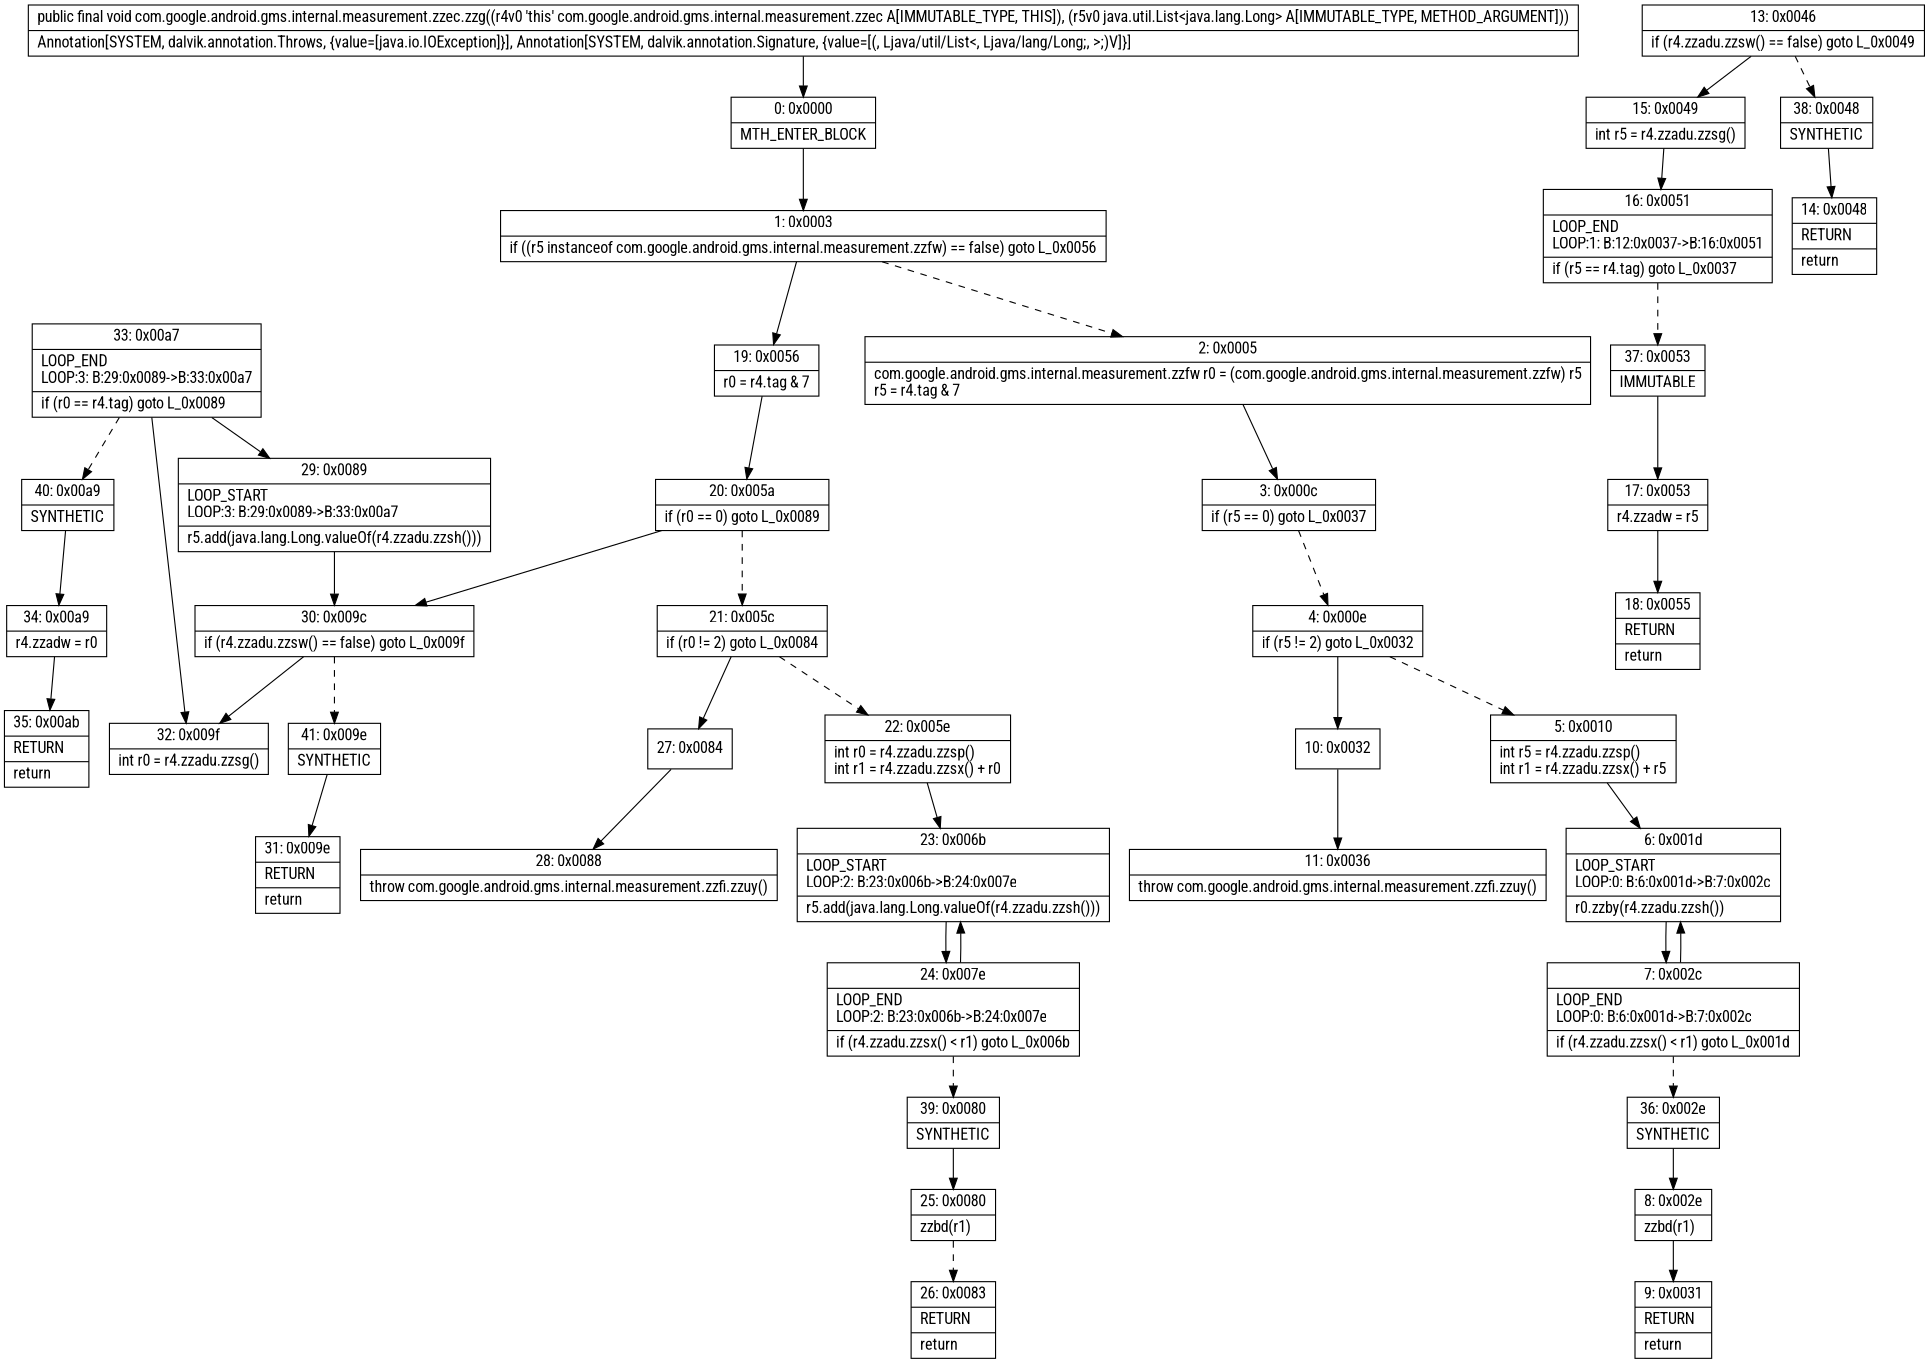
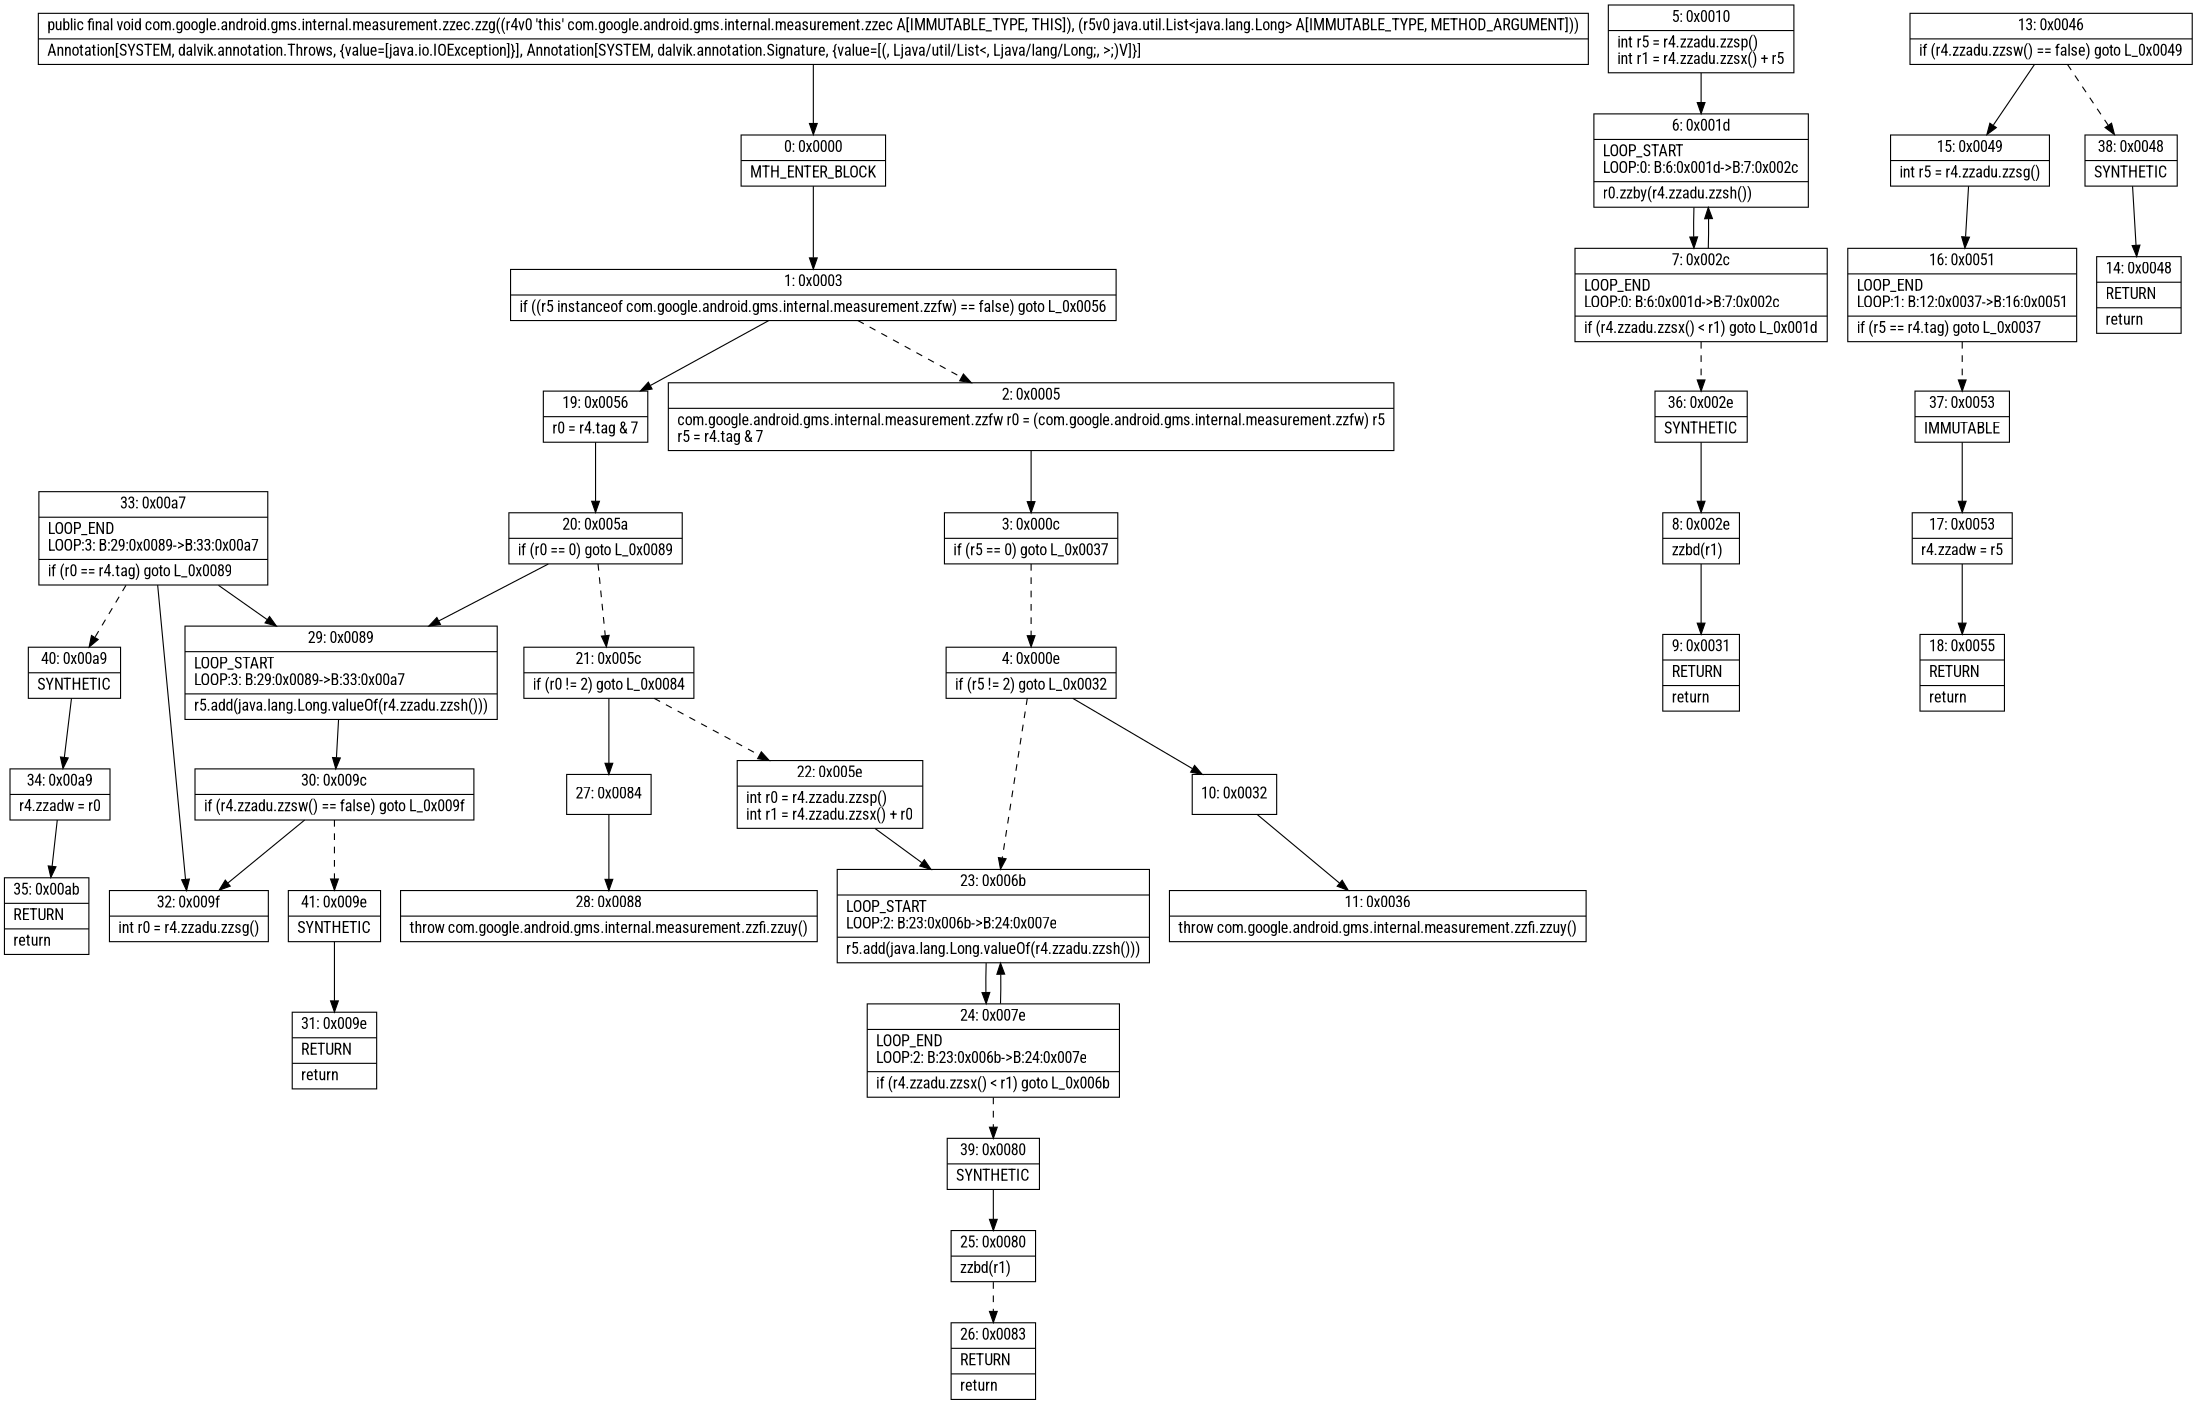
(544, 566) -> (494, 592)
(1447, 683) -> (1015, 778)
